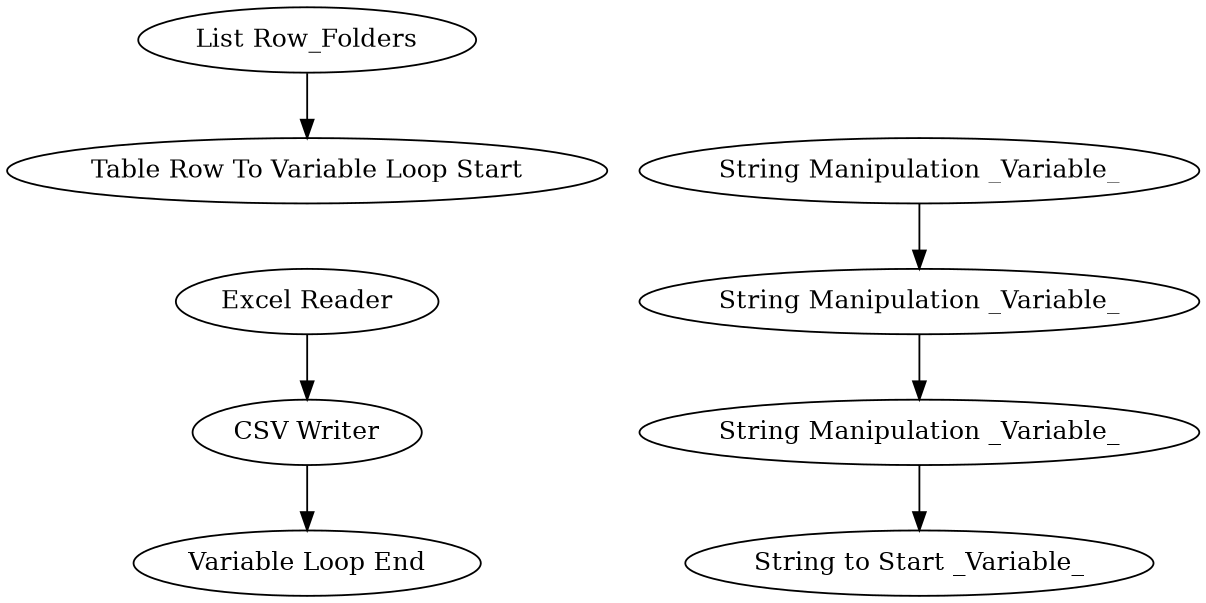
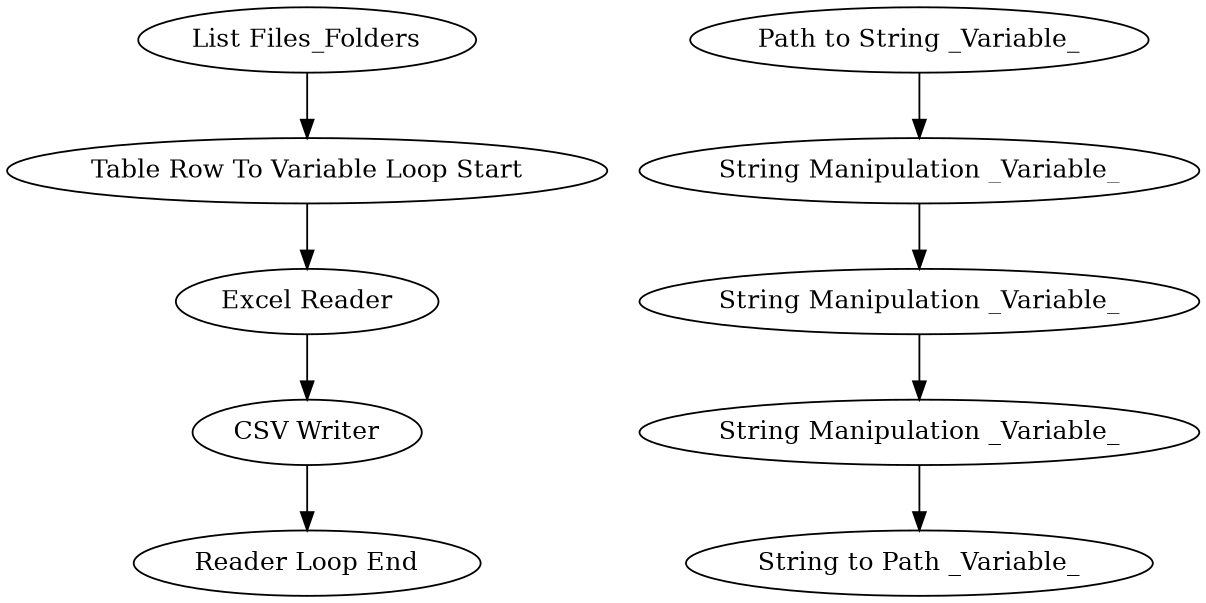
(307, 40) -> (307, 40)
none -> (919, 40)
none -> (307, 227)
(307, 563) -> (307, 563)
(919, 563) -> (919, 563)
